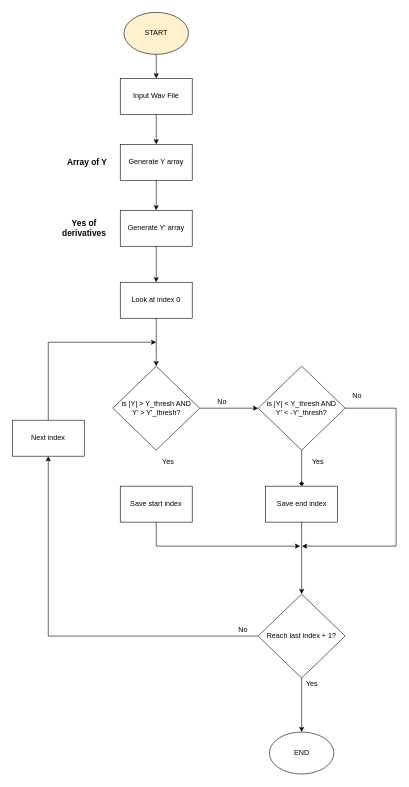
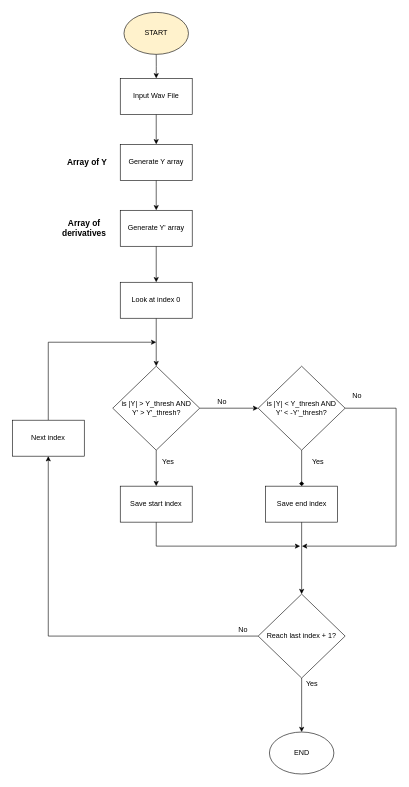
(84, 228) -> (84, 228)
none -> (156, 480)
